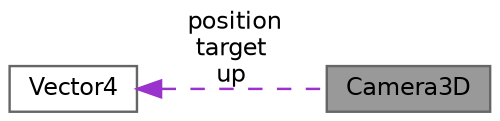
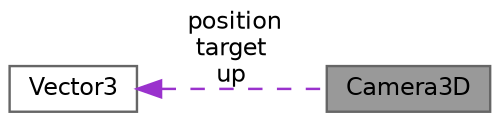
(73, 89) -> (73, 89)
